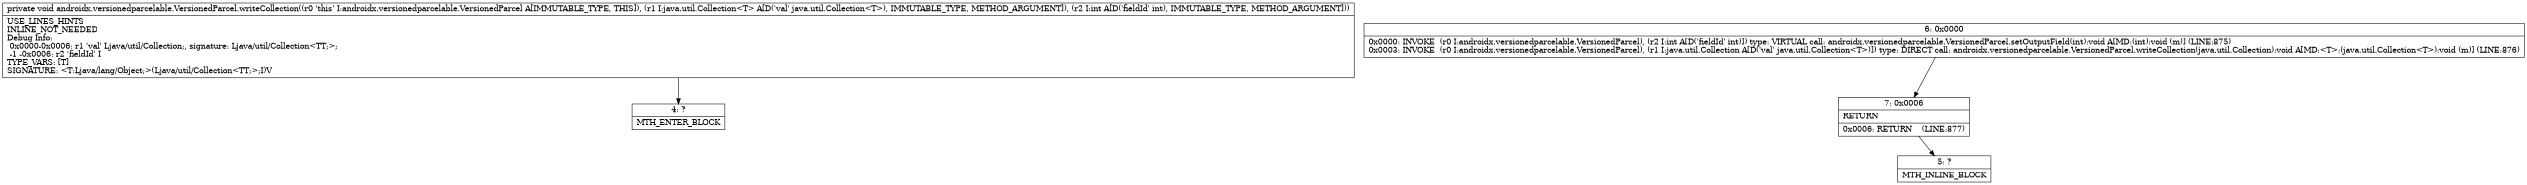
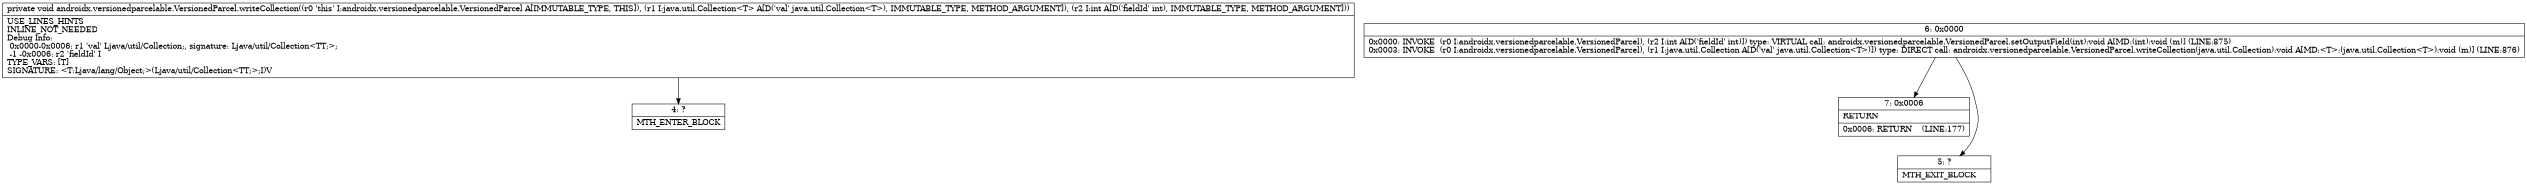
(1904, 129) -> (1904, 129)
(1925, 144) -> (1976, 104)
(1944, 175) -> (1939, 175)
